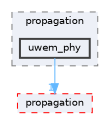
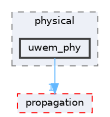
(55, 21) -> (55, 21)
